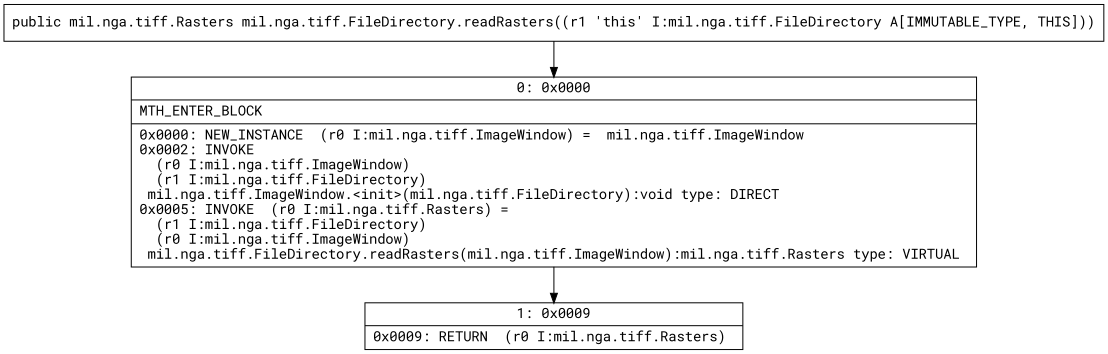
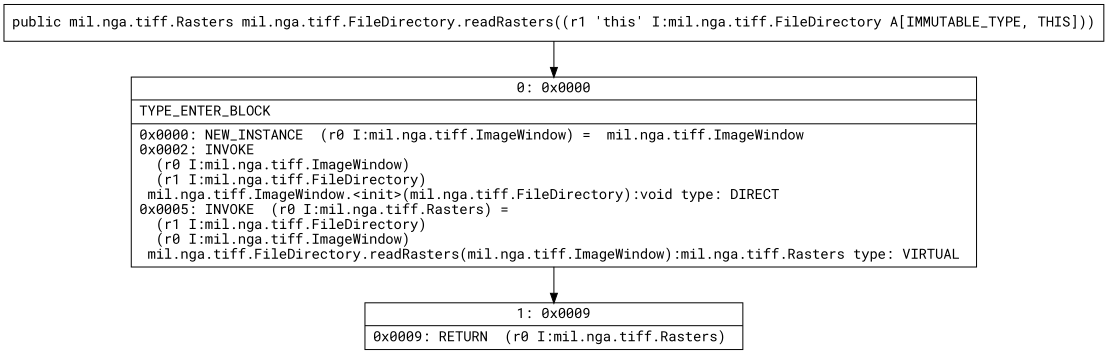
(201, 111) -> (205, 111)
